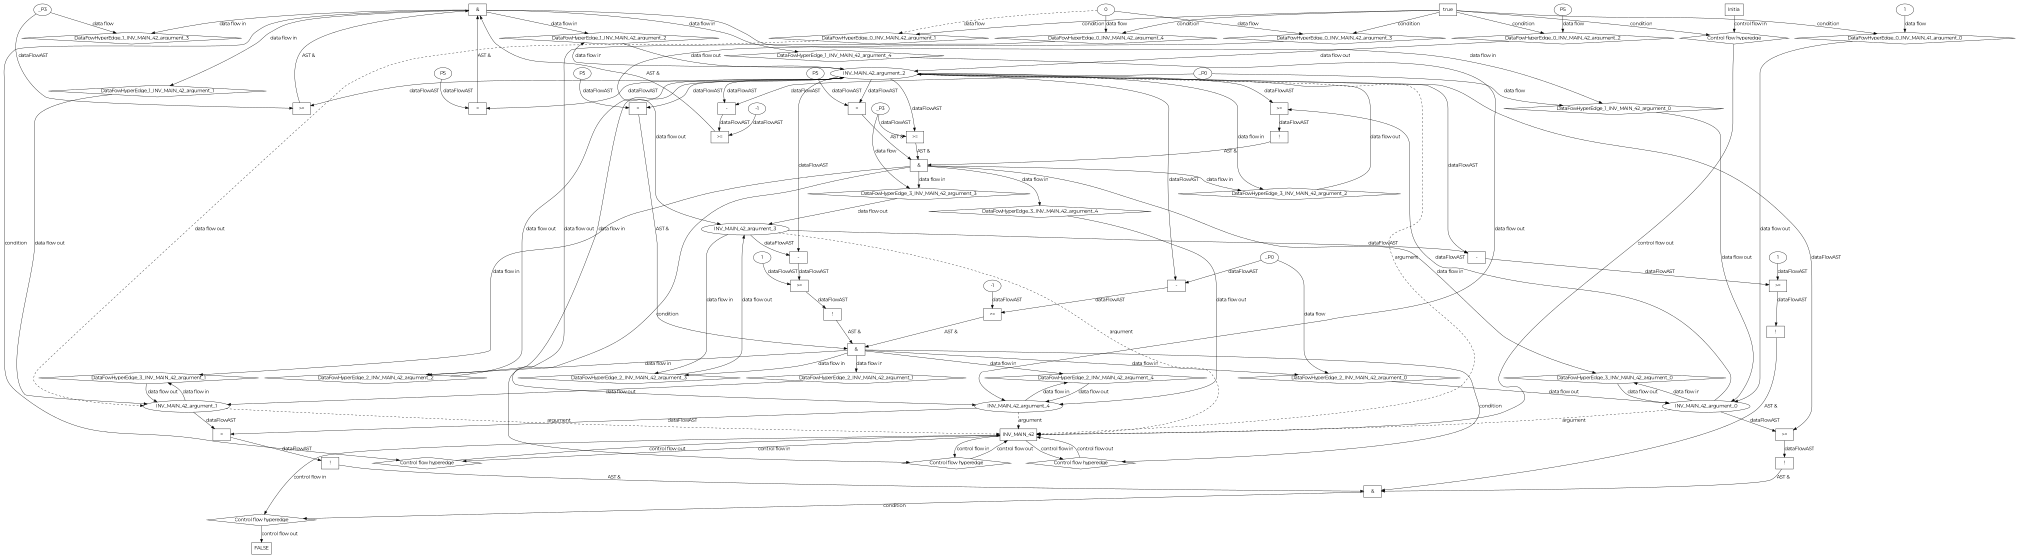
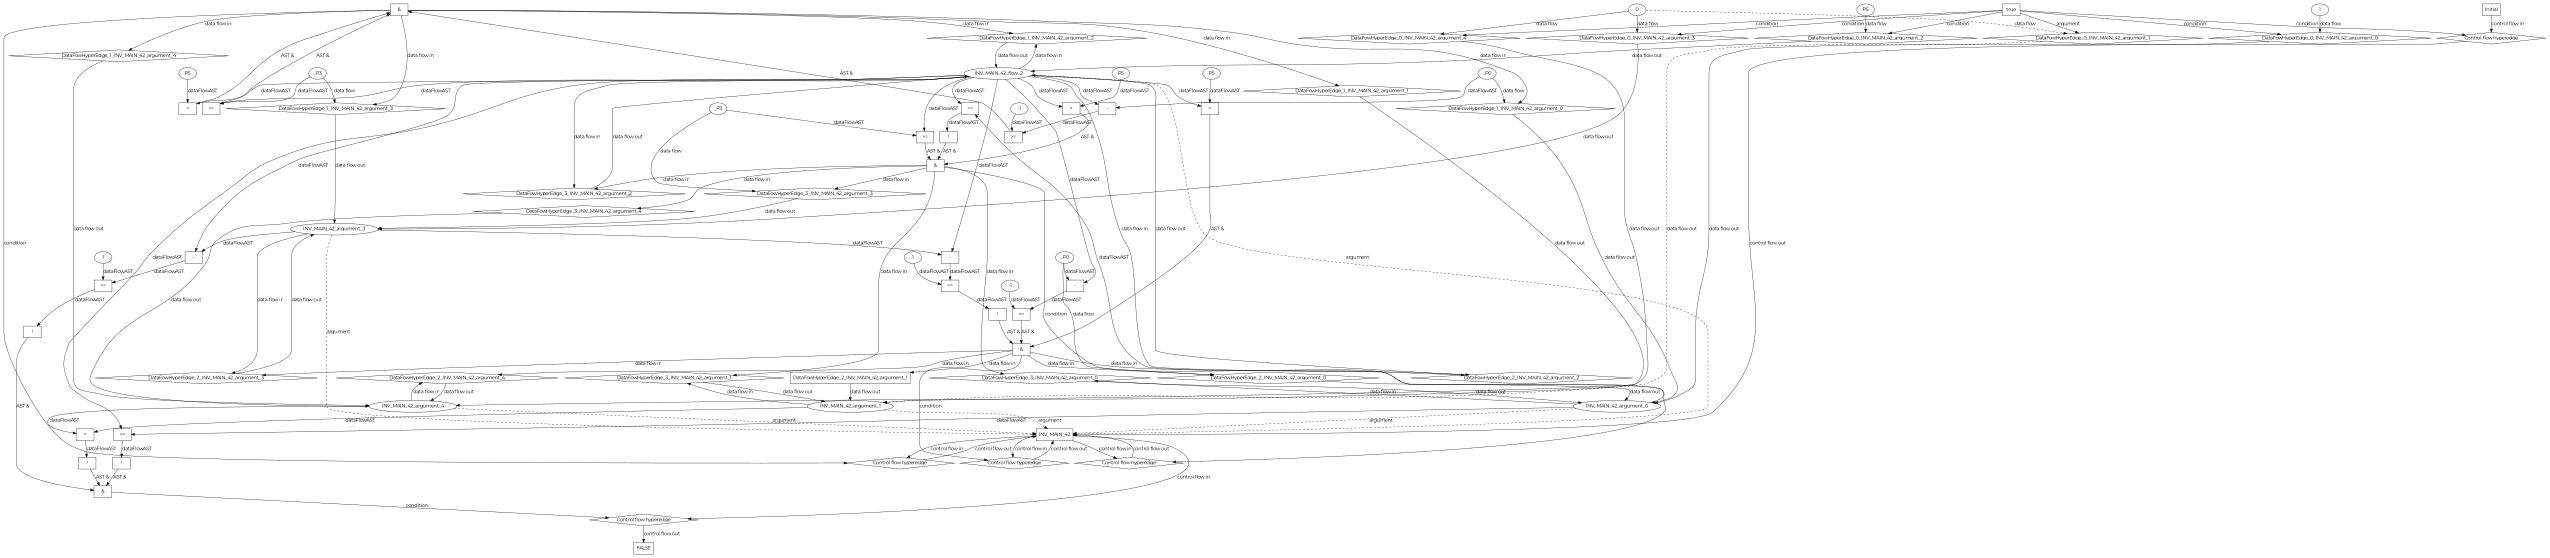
(1093, 24) -> (2068, 24)
(1905, 38) -> (2320, 38)
(874, 73) -> (999, 73)
none -> (335, 167)
(856, 378) -> (850, 378)
